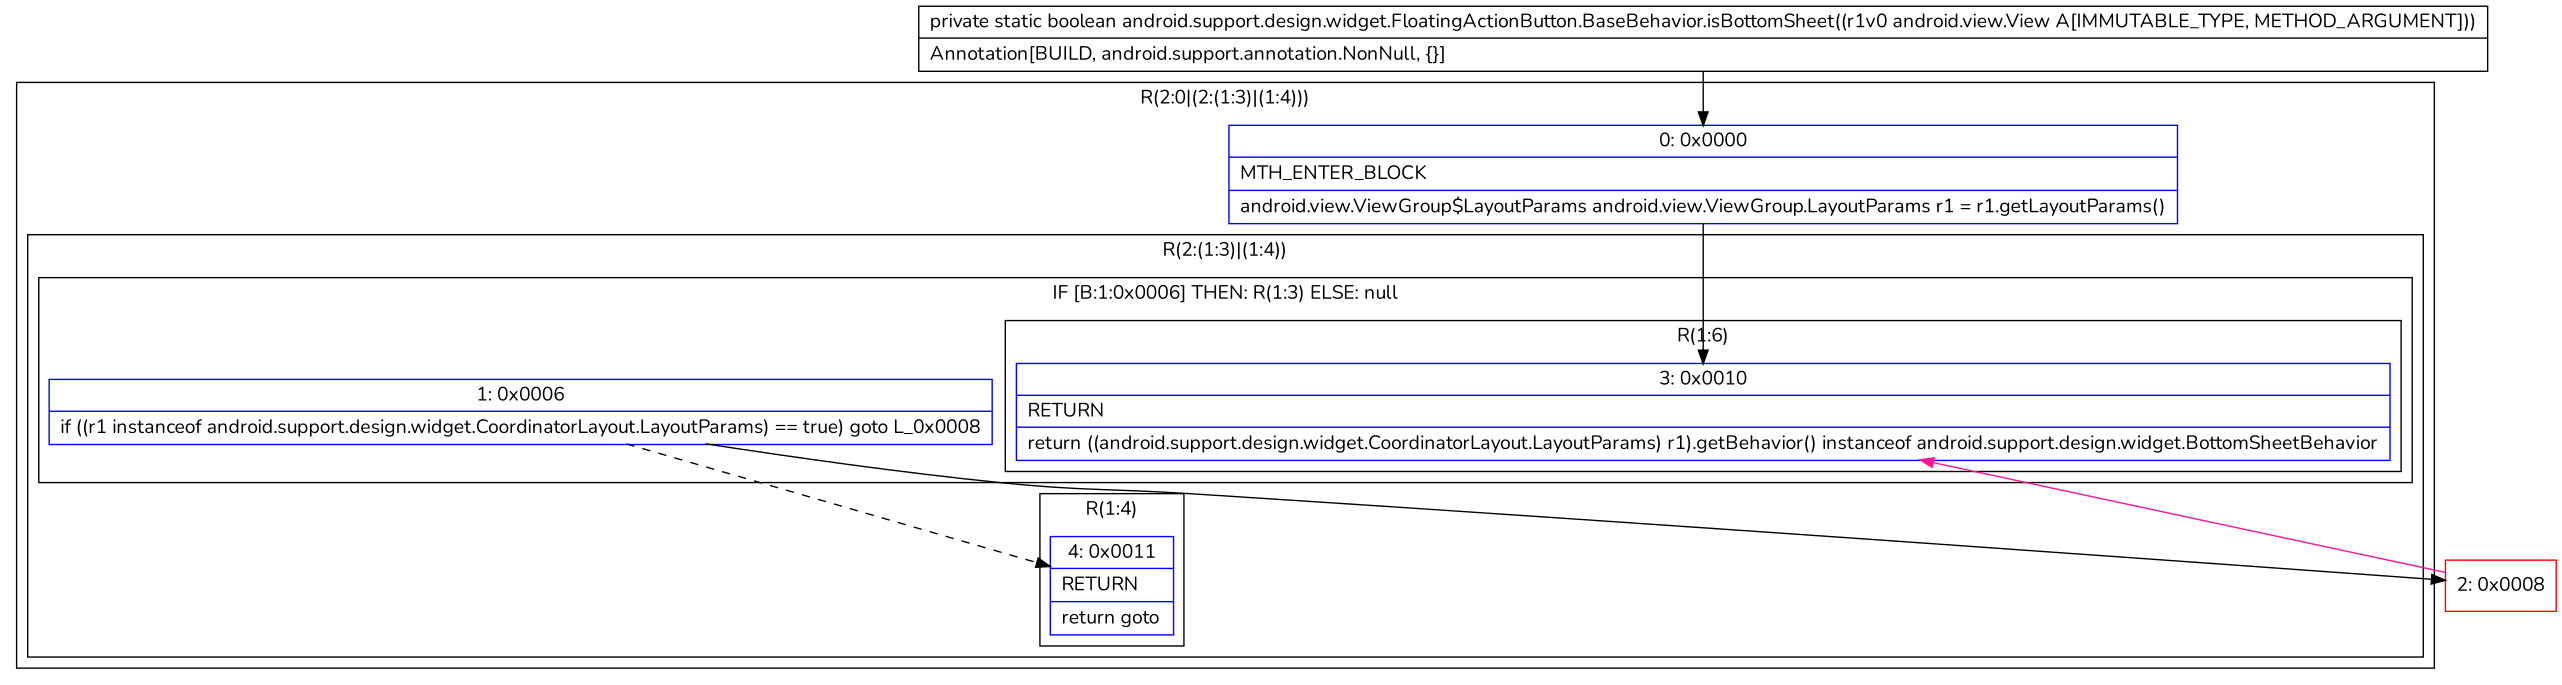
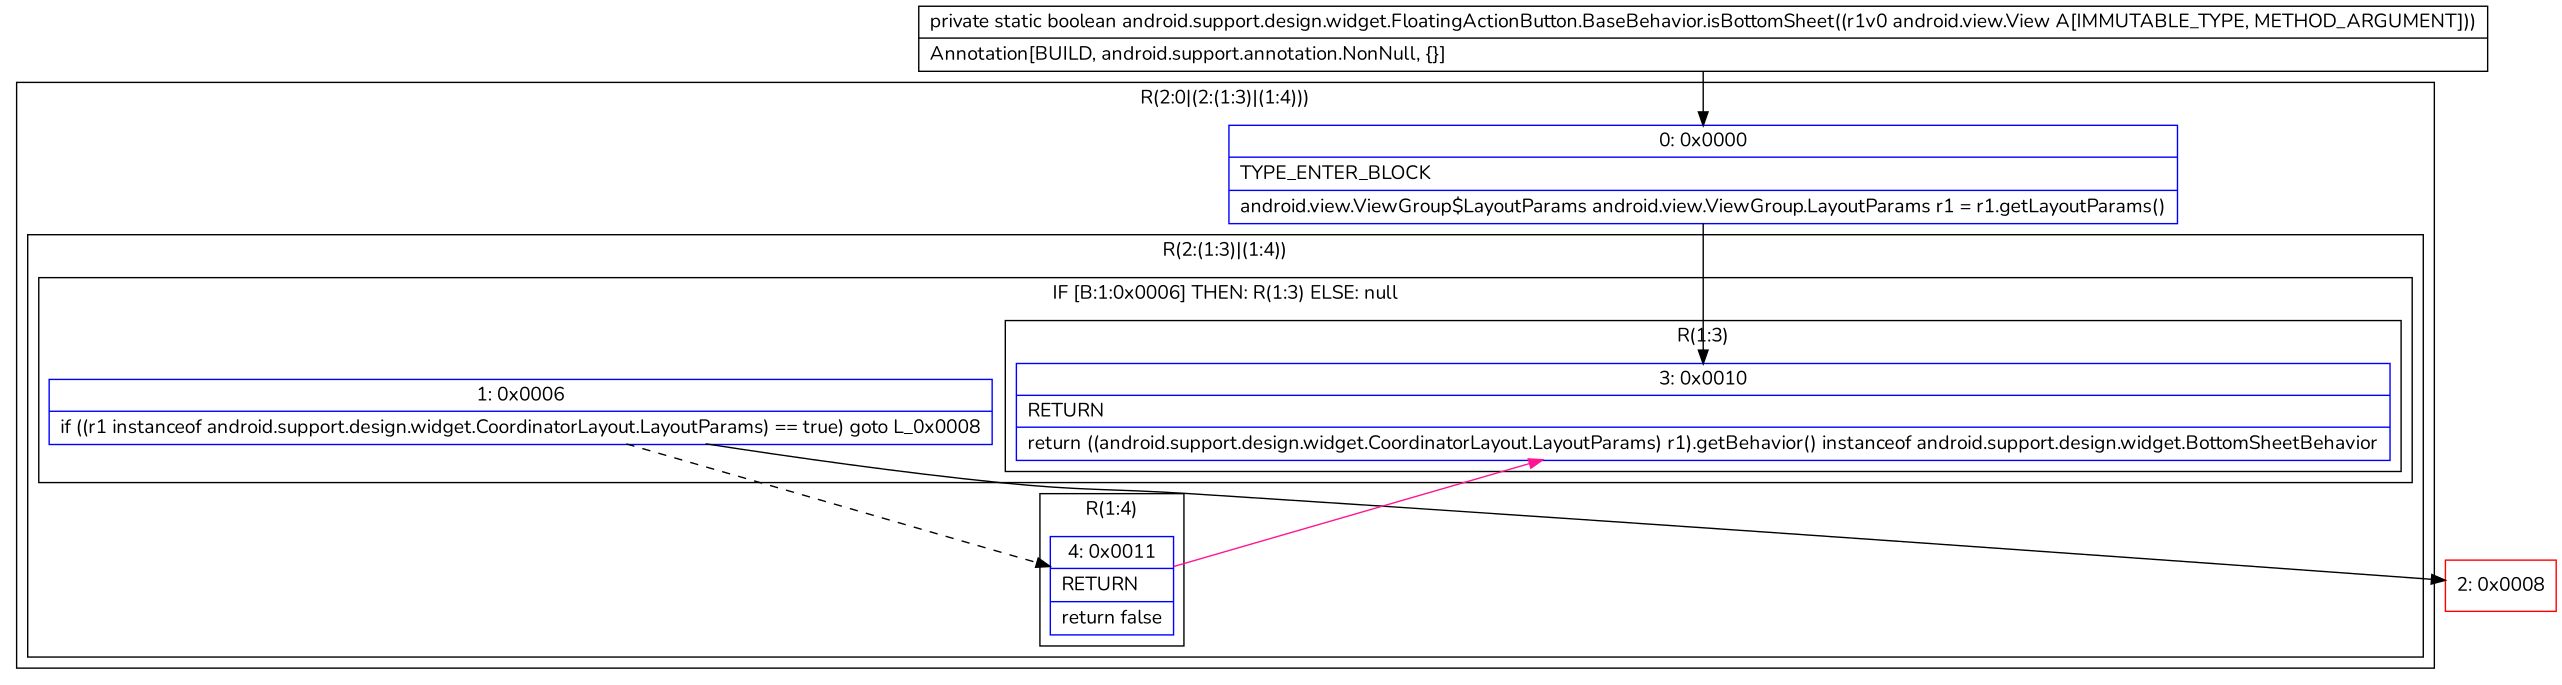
(1334, 173) -> (1336, 173)
(1703, 336) -> (1703, 336)
(2189, 518) -> (1352, 515)
(1111, 618) -> (1112, 618)
